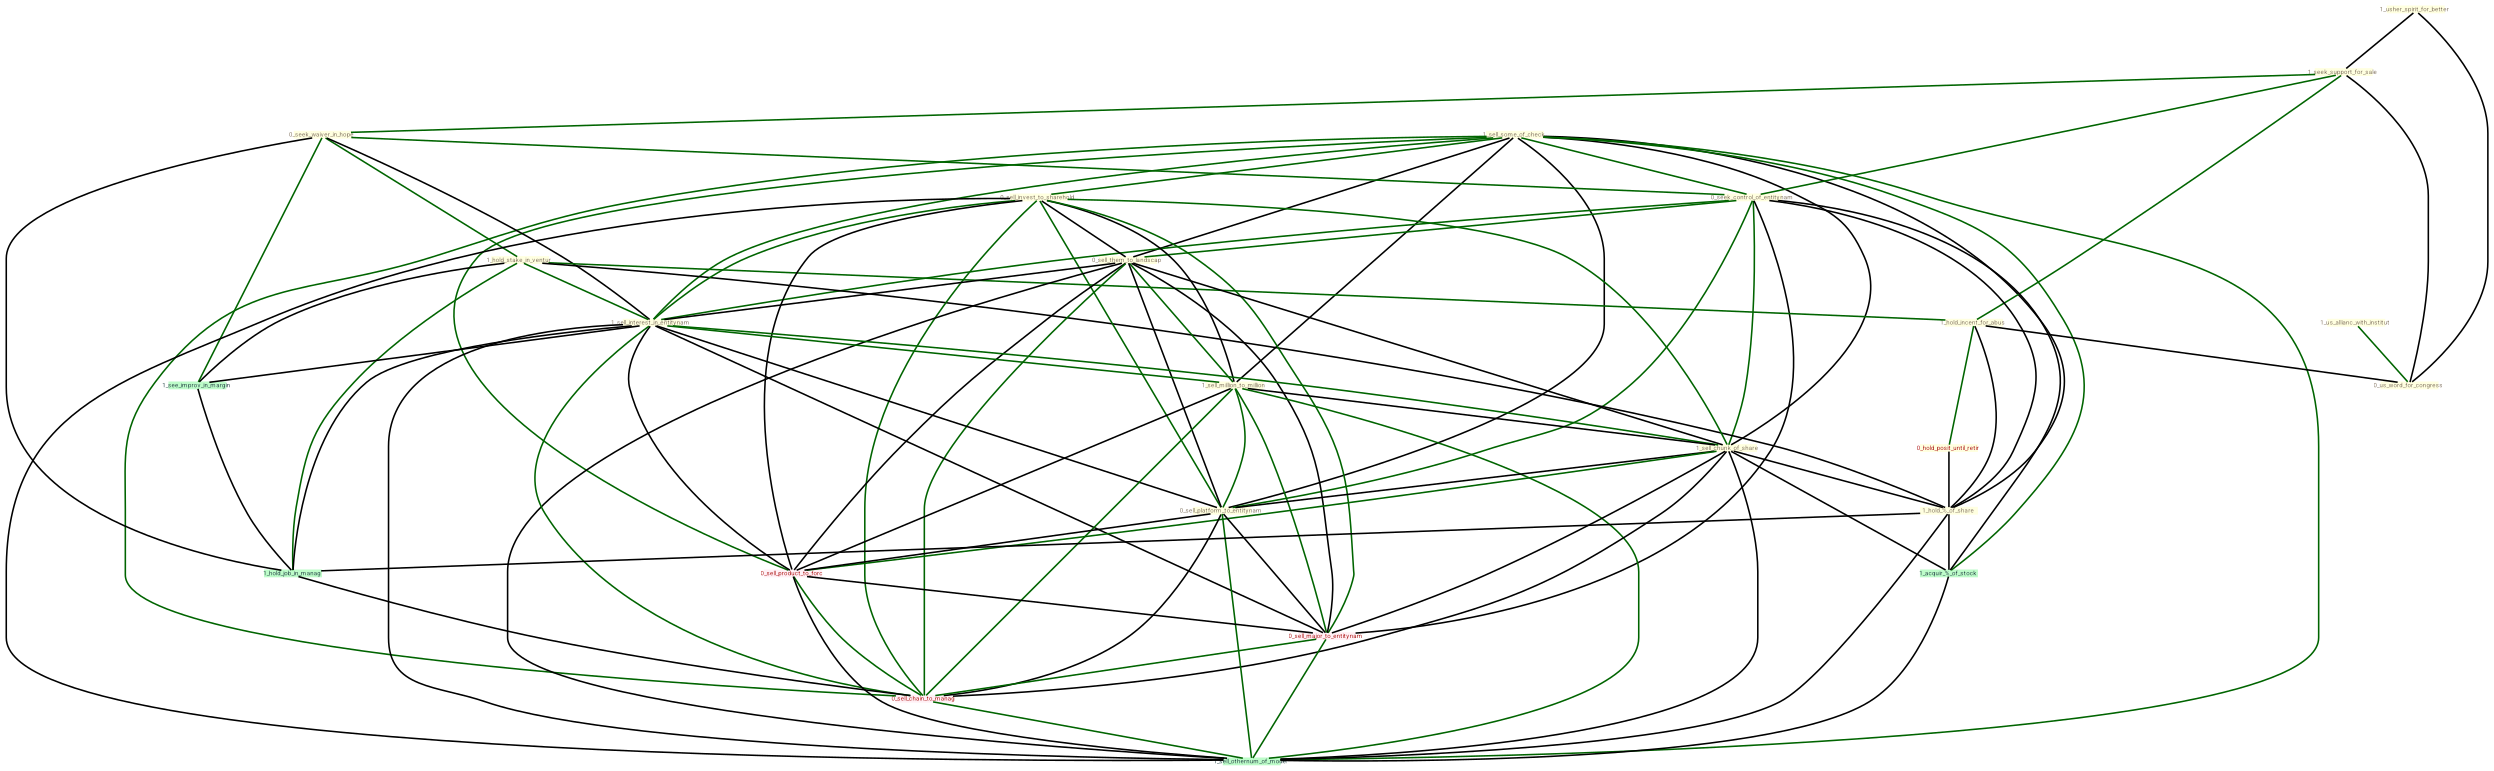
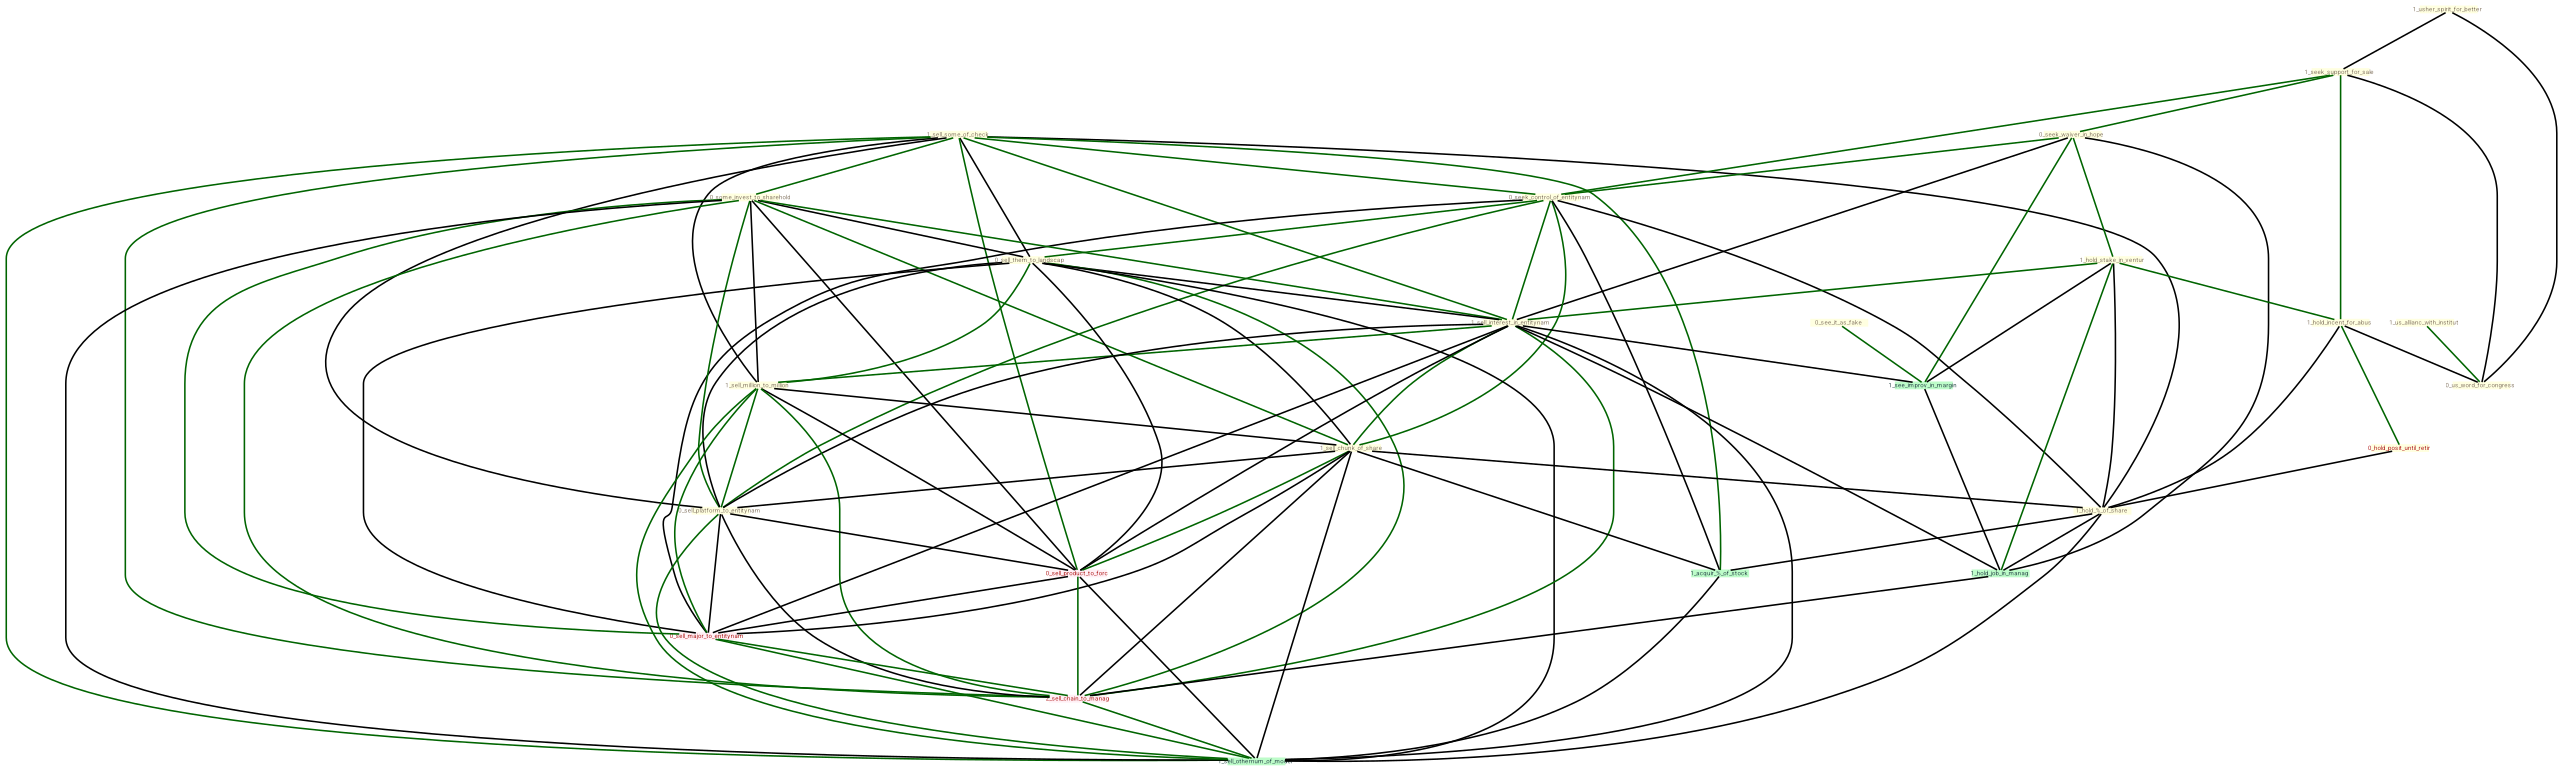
(1039, 197) -> (750, 197)
(1844, 225) -> none
none -> (1839, 323)
(924, 699) -> (1078, 699)
